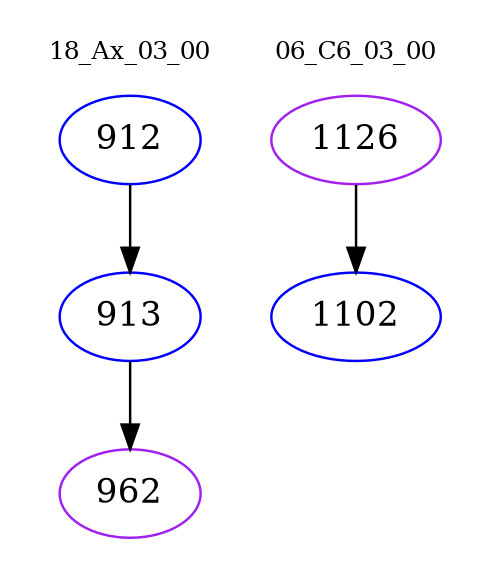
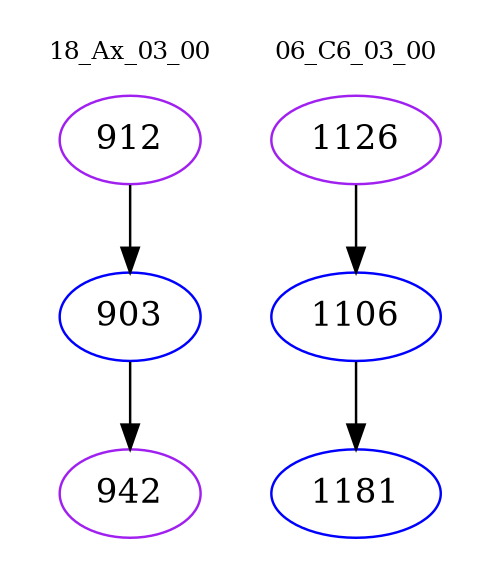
(130, 140) -> (130, 140)
(130, 317) -> (130, 317)
(356, 317) -> (356, 317)
(130, 494) -> (130, 494)
none -> (356, 494)
